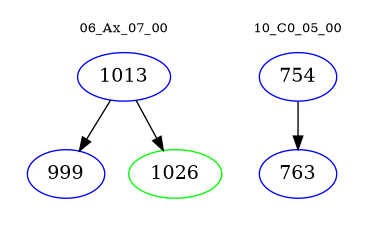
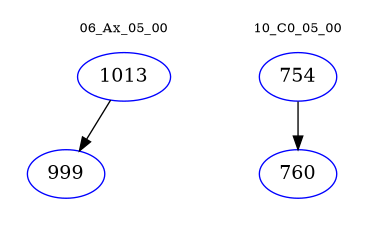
(124, 29) -> (124, 29)
(175, 174) -> none
(298, 174) -> (298, 174)
